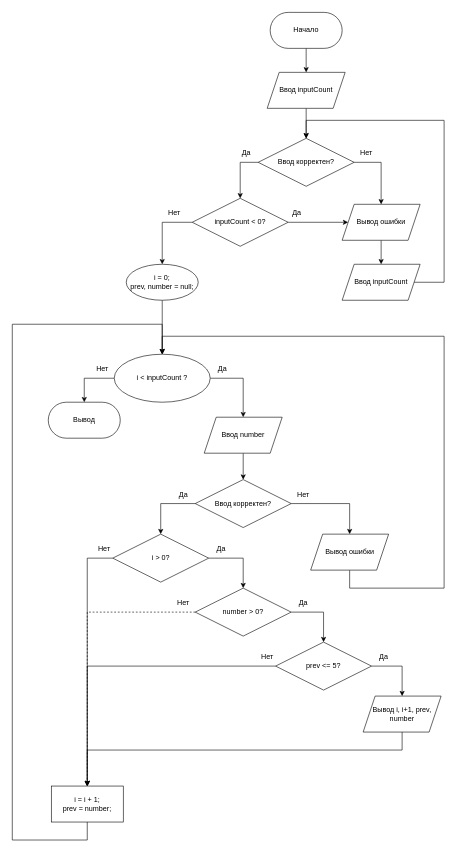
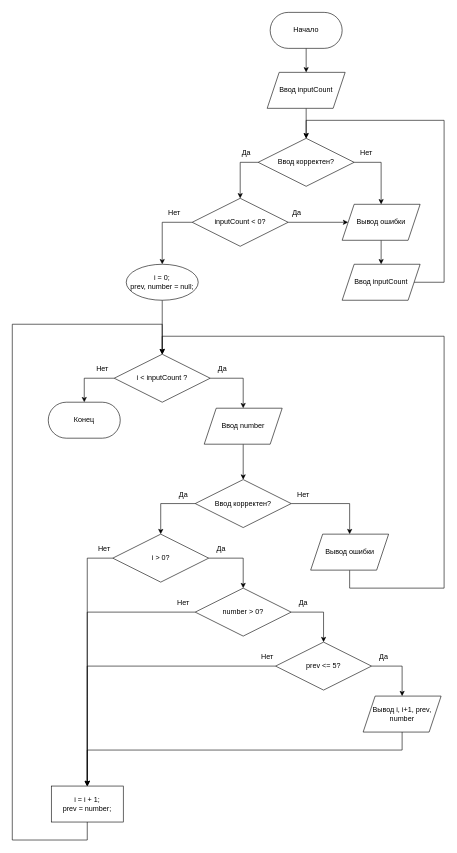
(162, 378) -> (162, 378)
(84, 420) -> (84, 420)
(243, 435) -> (243, 426)
(142, 612) -> (142, 612)
